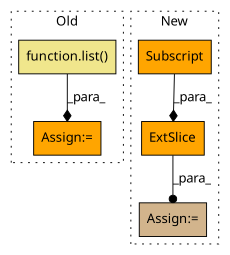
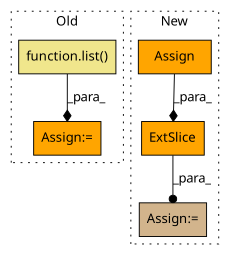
(175, 57) -> (175, 57)
